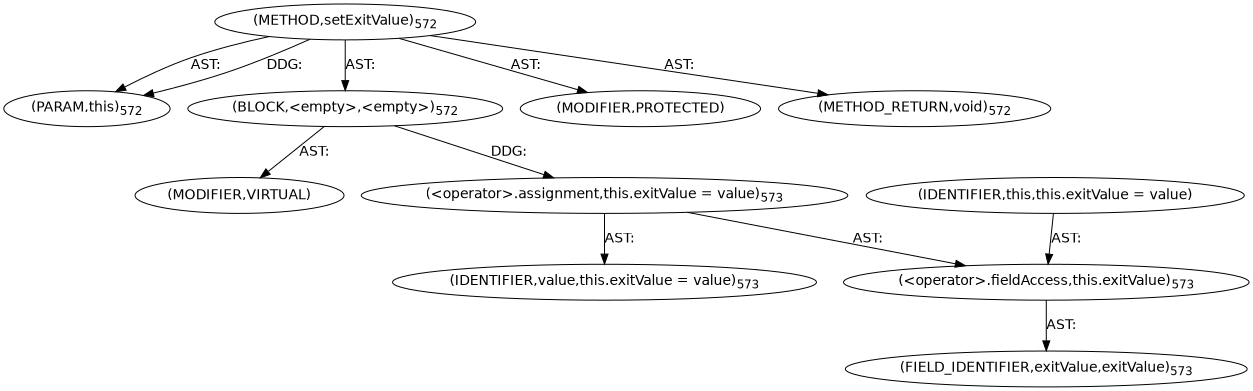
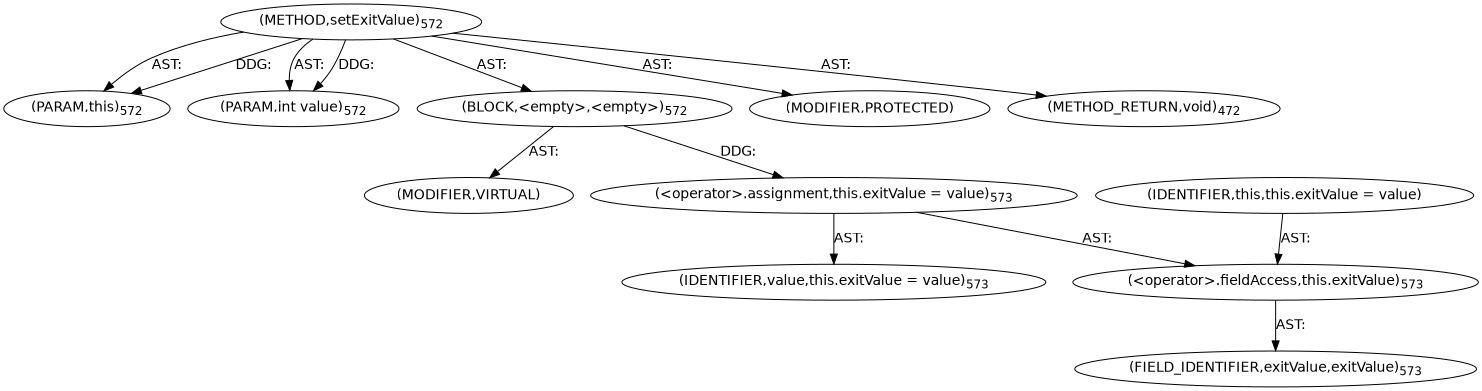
(1000, 107) -> (1229, 107)
none -> (293, 109)
